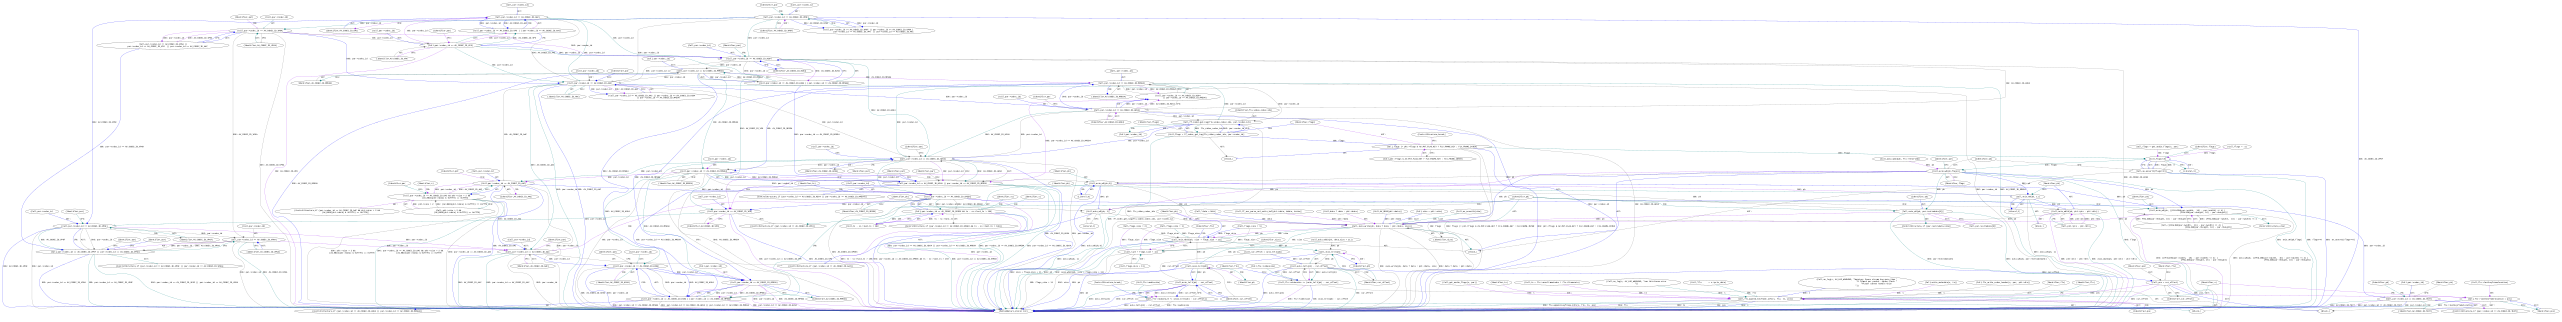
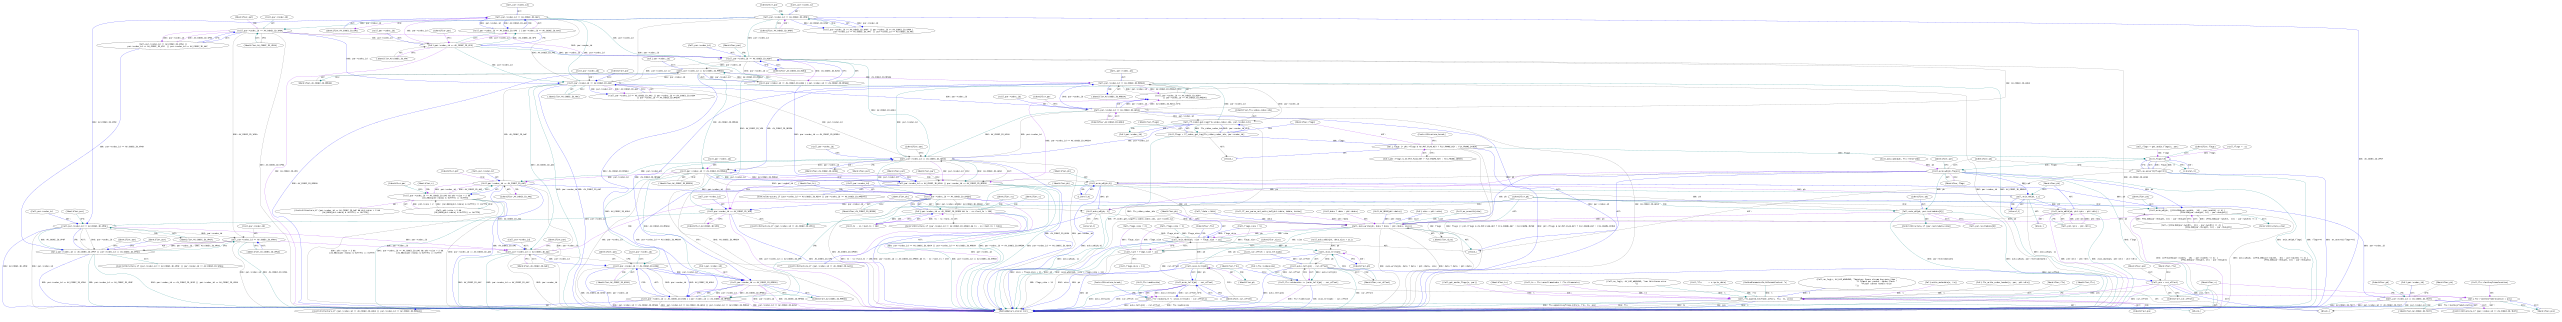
(1139, 260) -> none
none -> (1765, 283)
